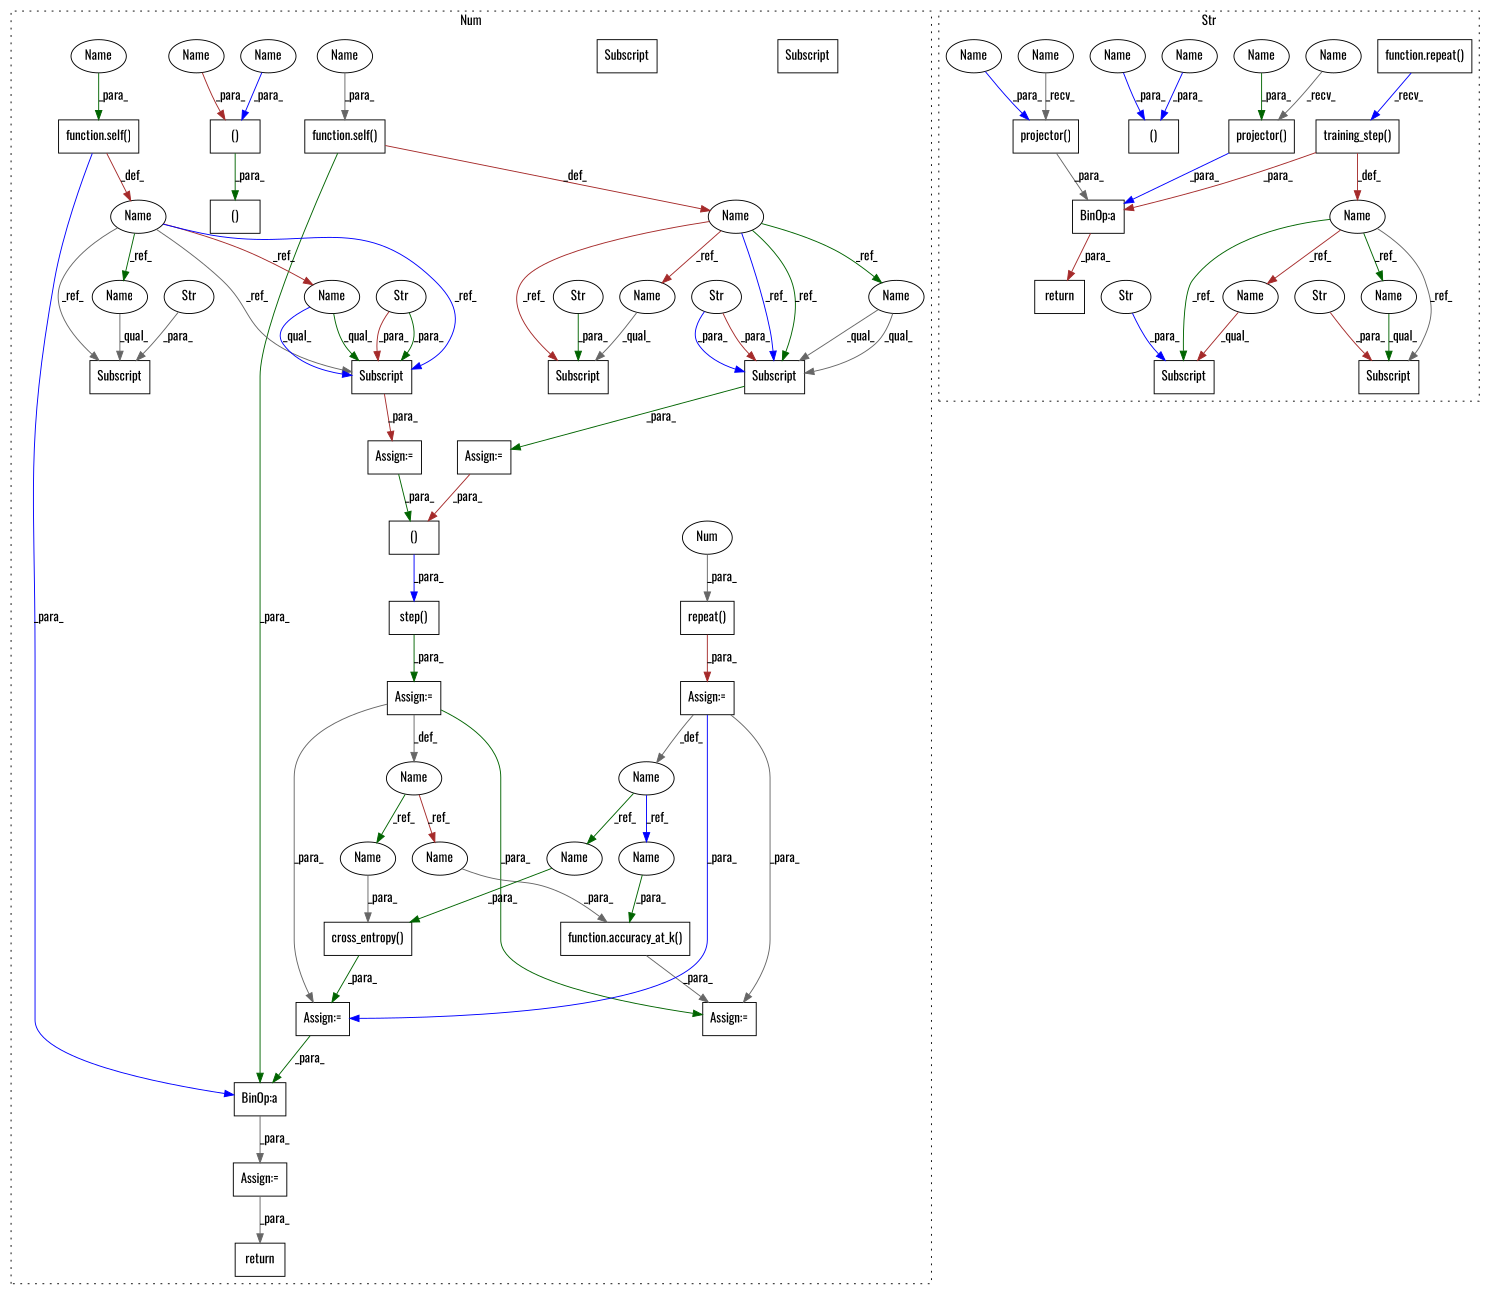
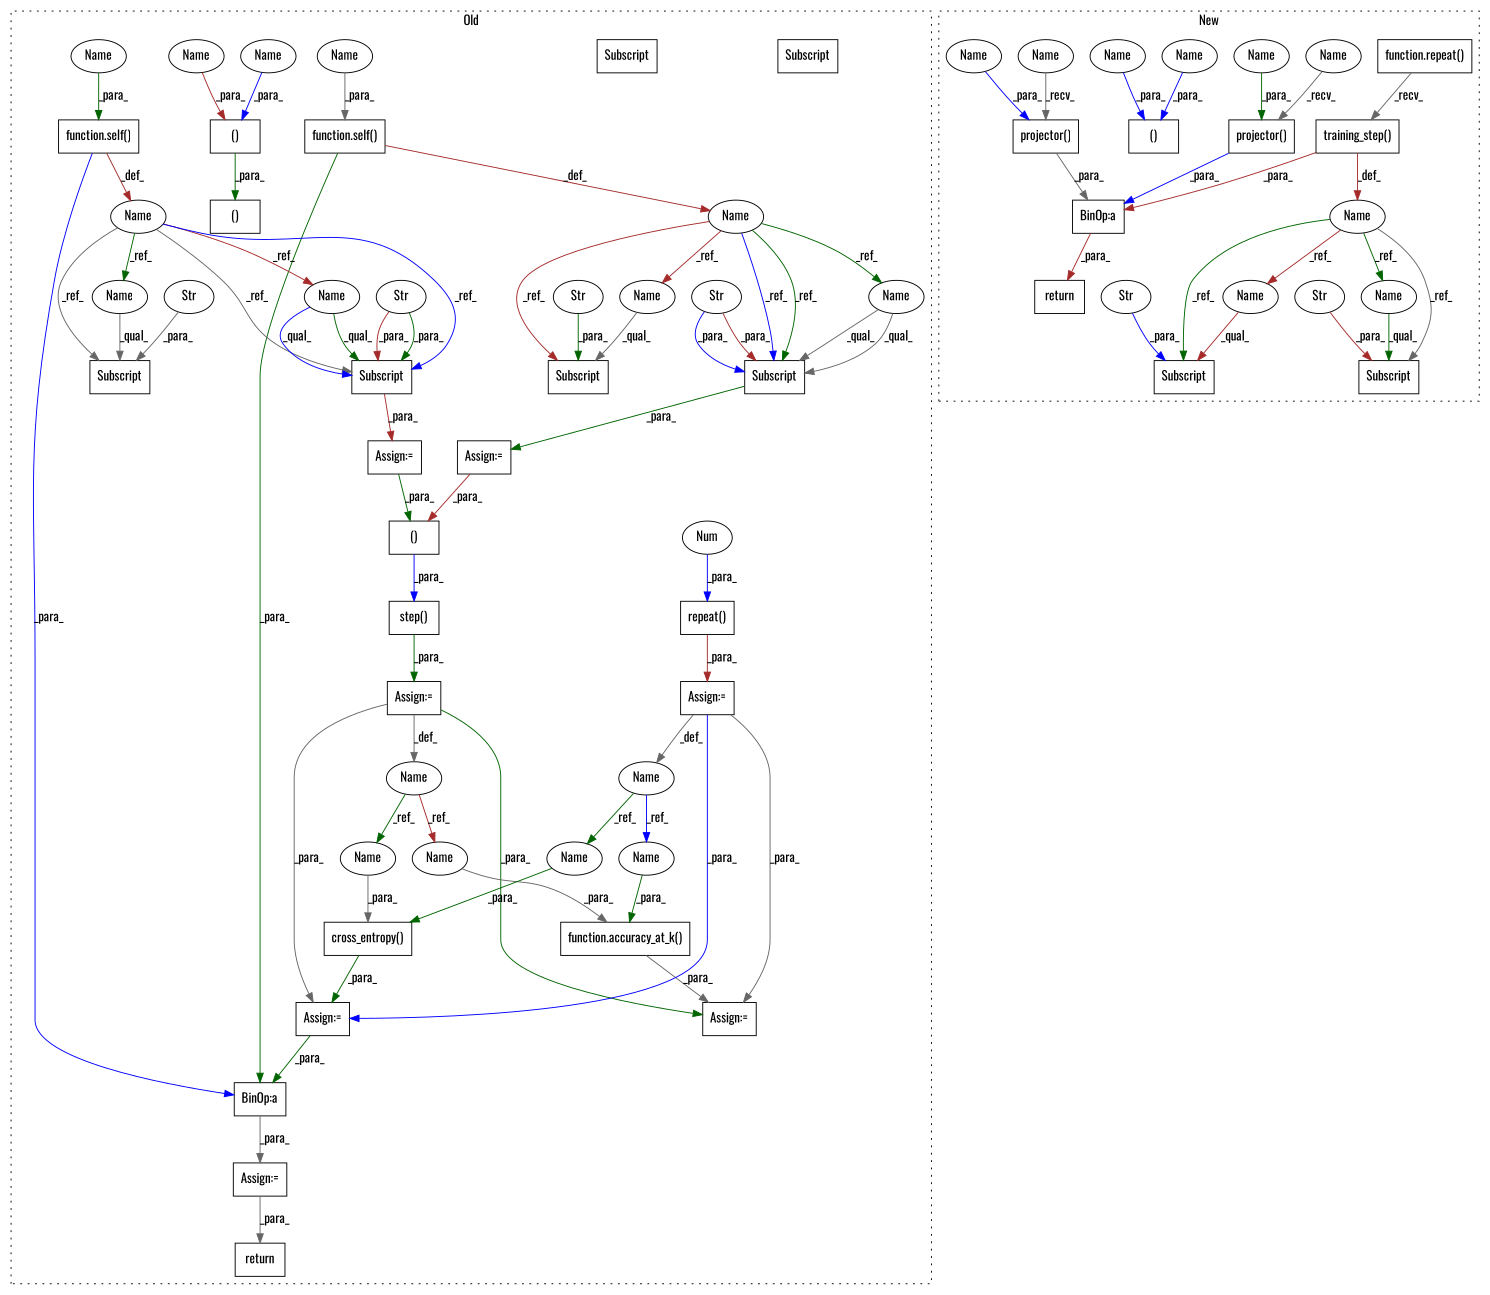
(471, 22) -> (471, 22)
(1209, 22) -> (1209, 22)
(1394, 93) -> (1394, 93)
(707, 573) -> (707, 573)
